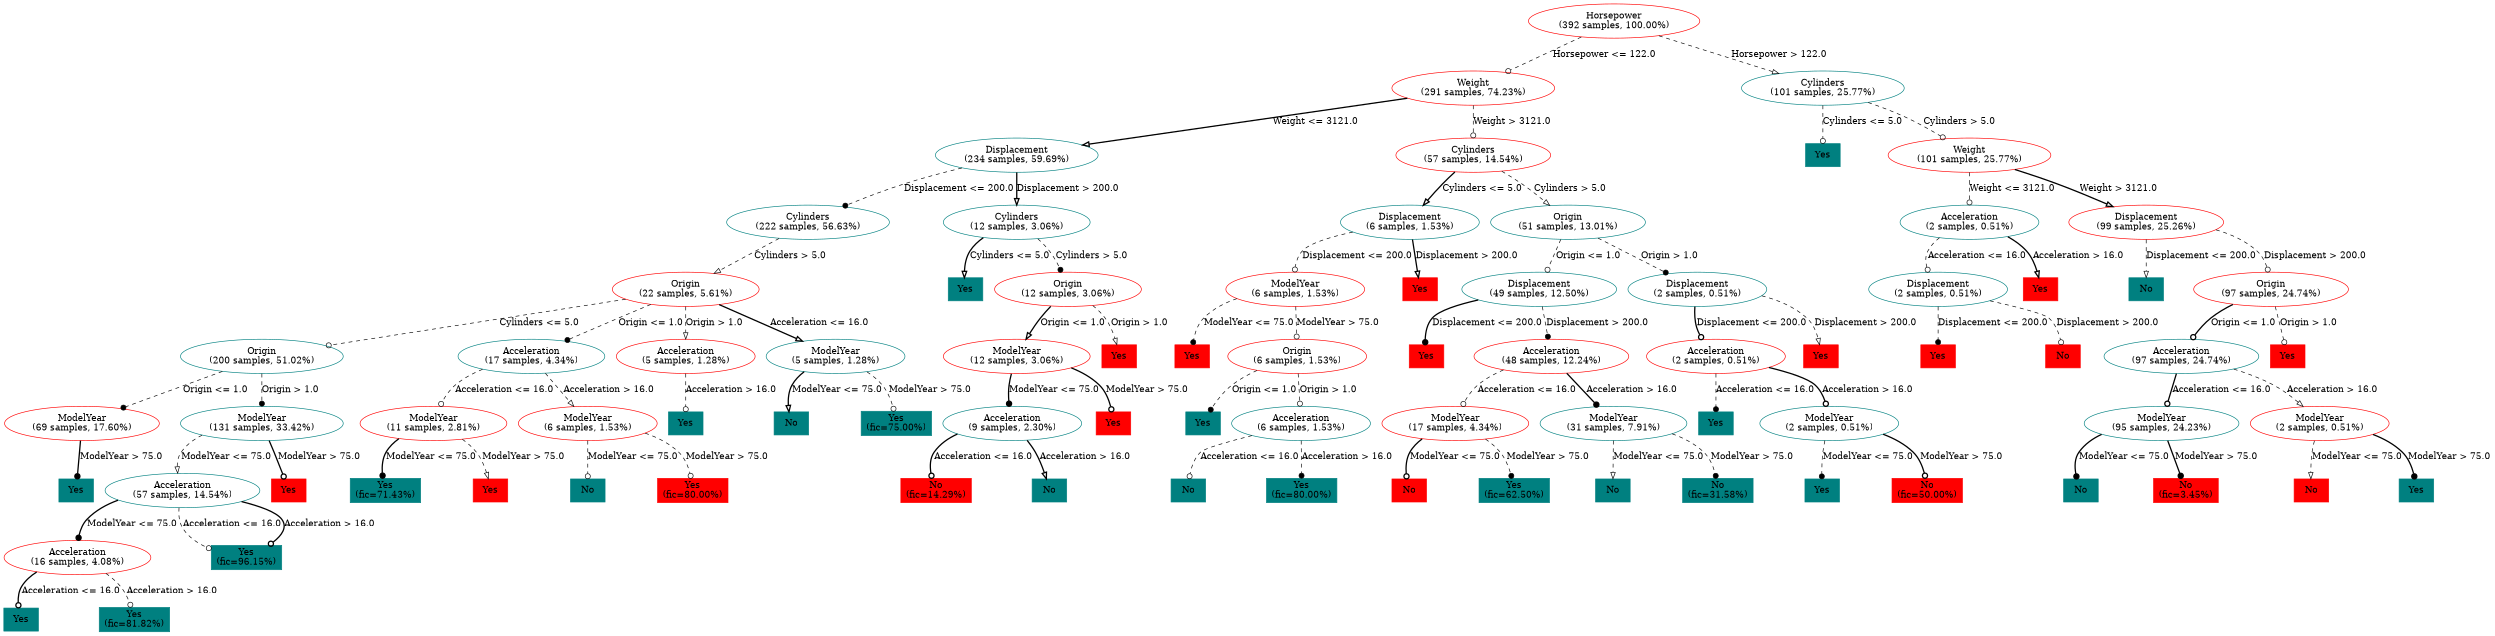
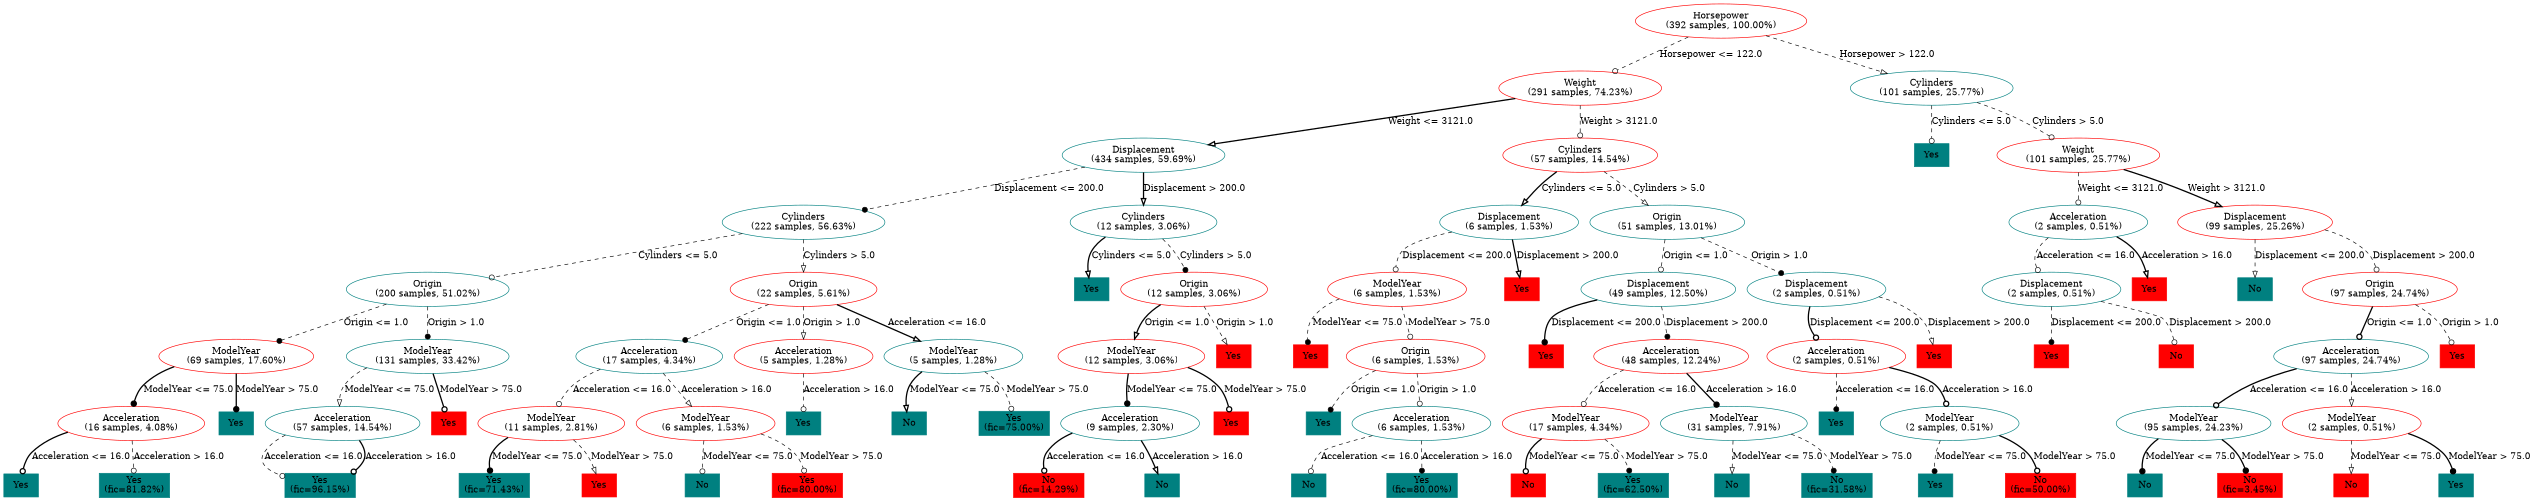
(1017, 155) -> (1144, 155)
(478, 322) -> (618, 255)
(94, 513) -> (150, 379)
